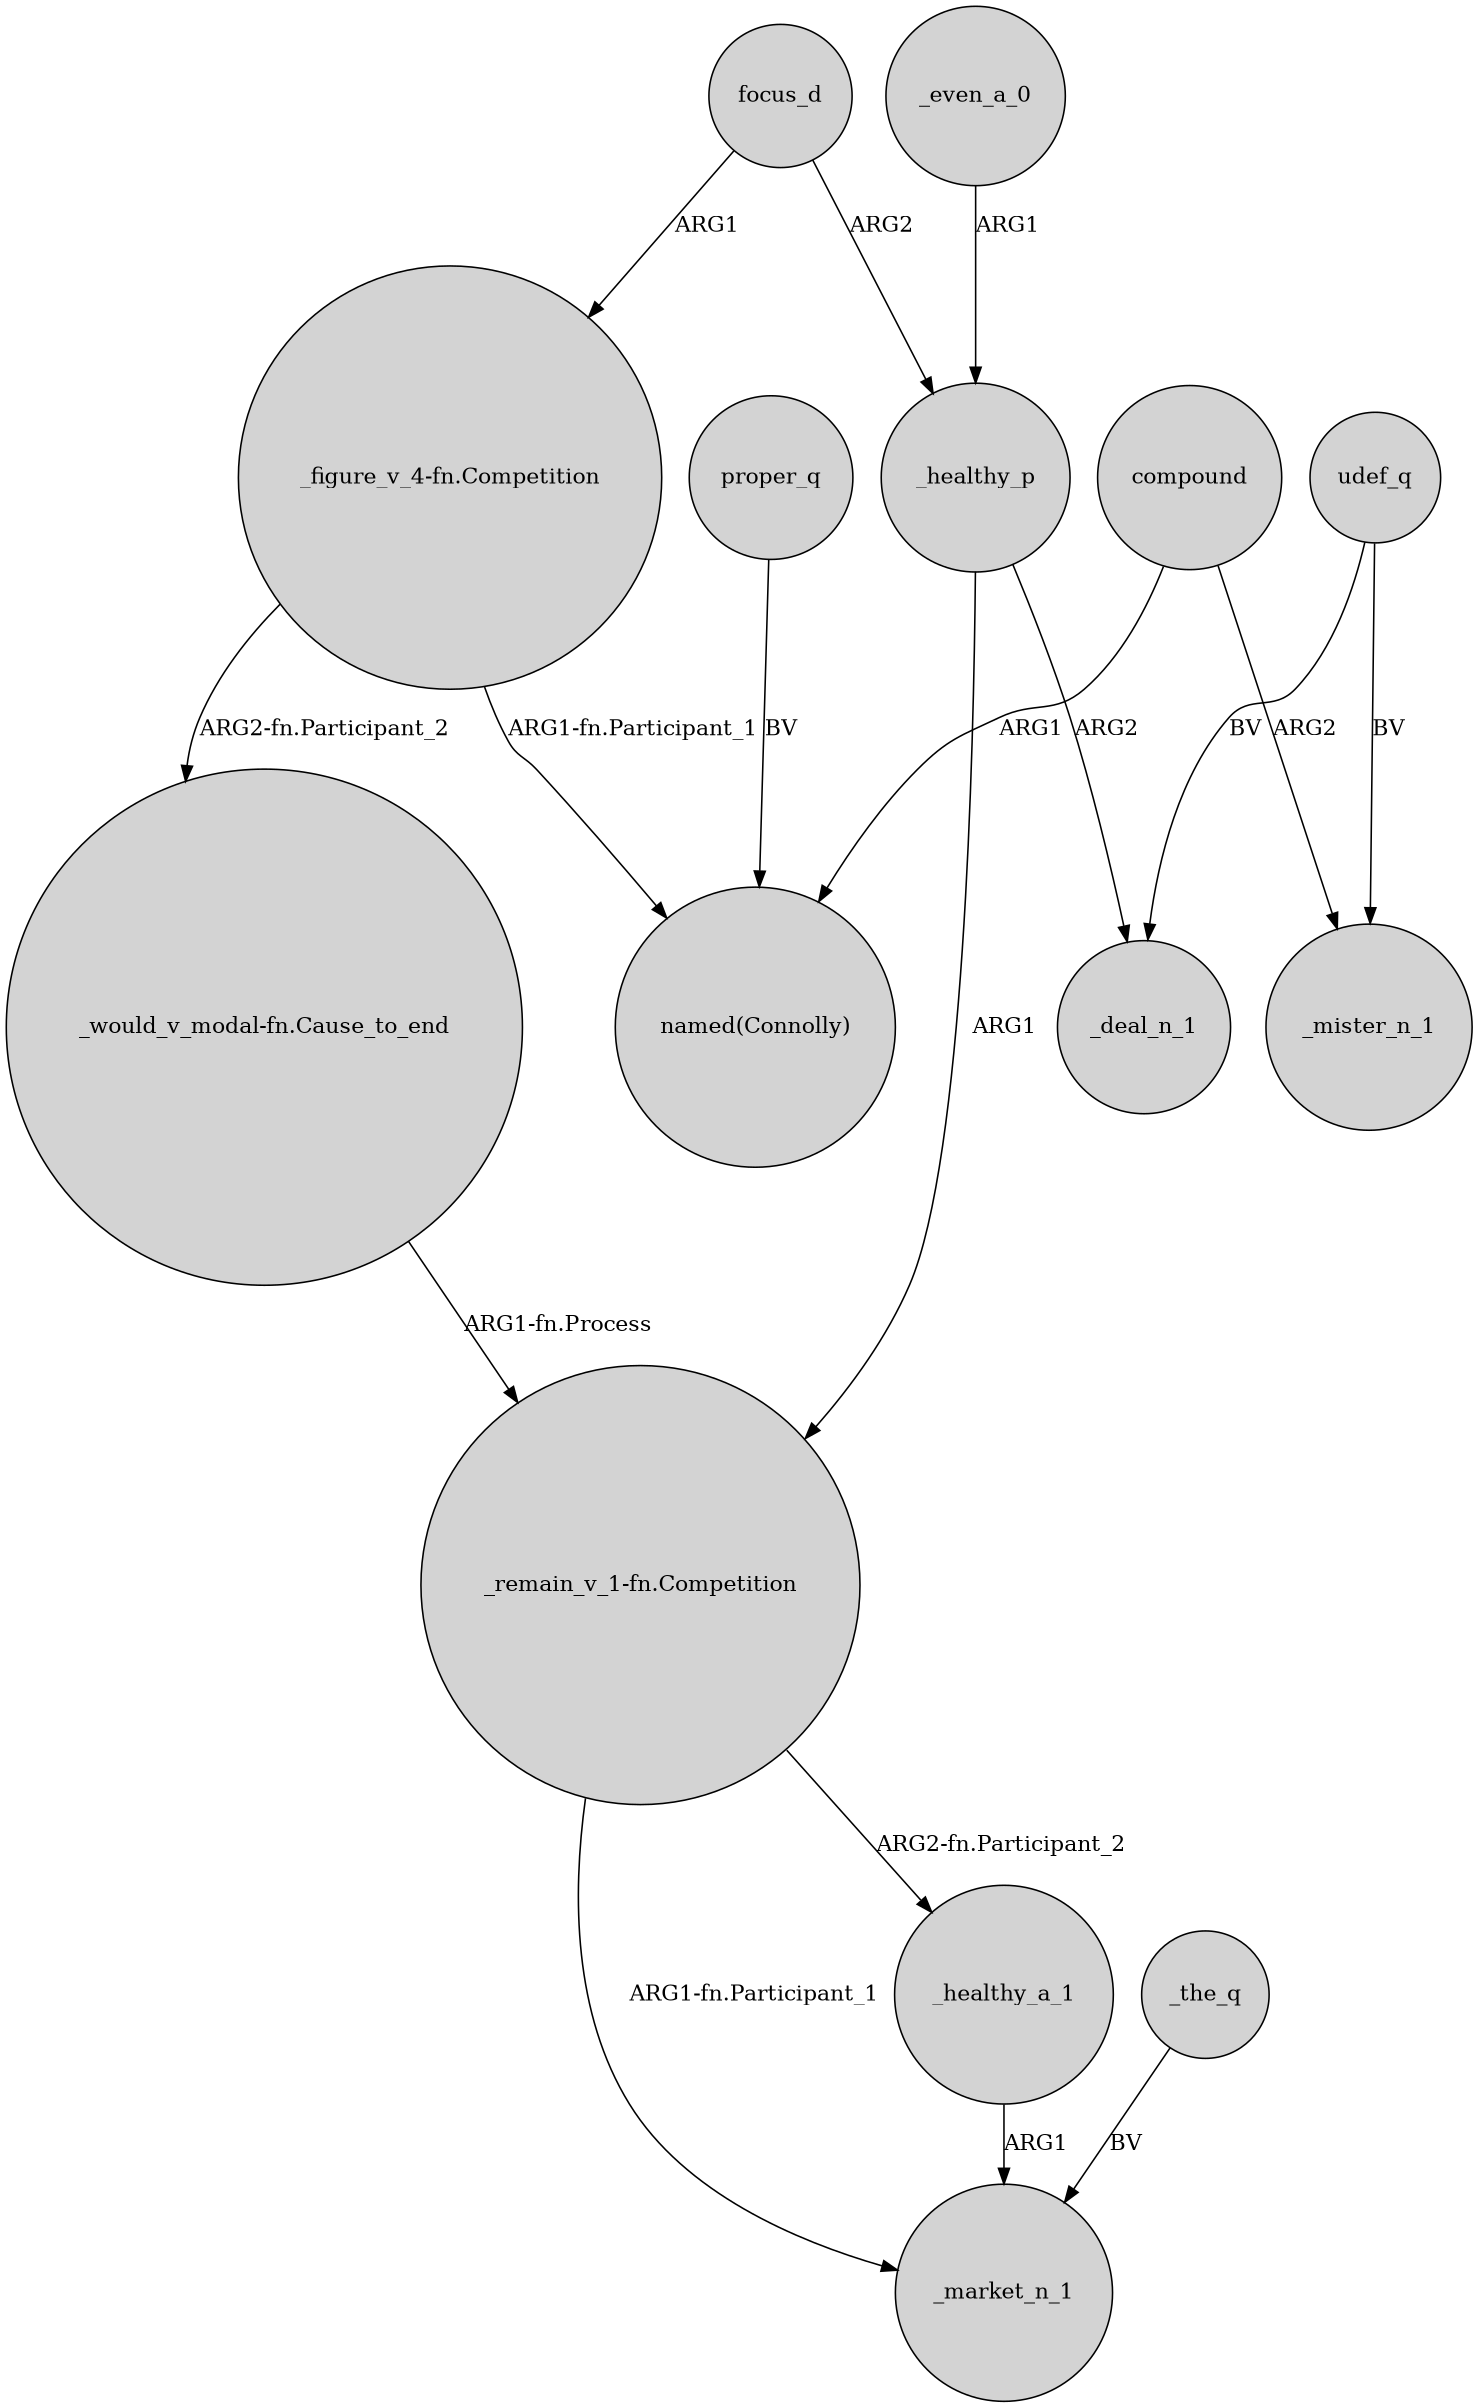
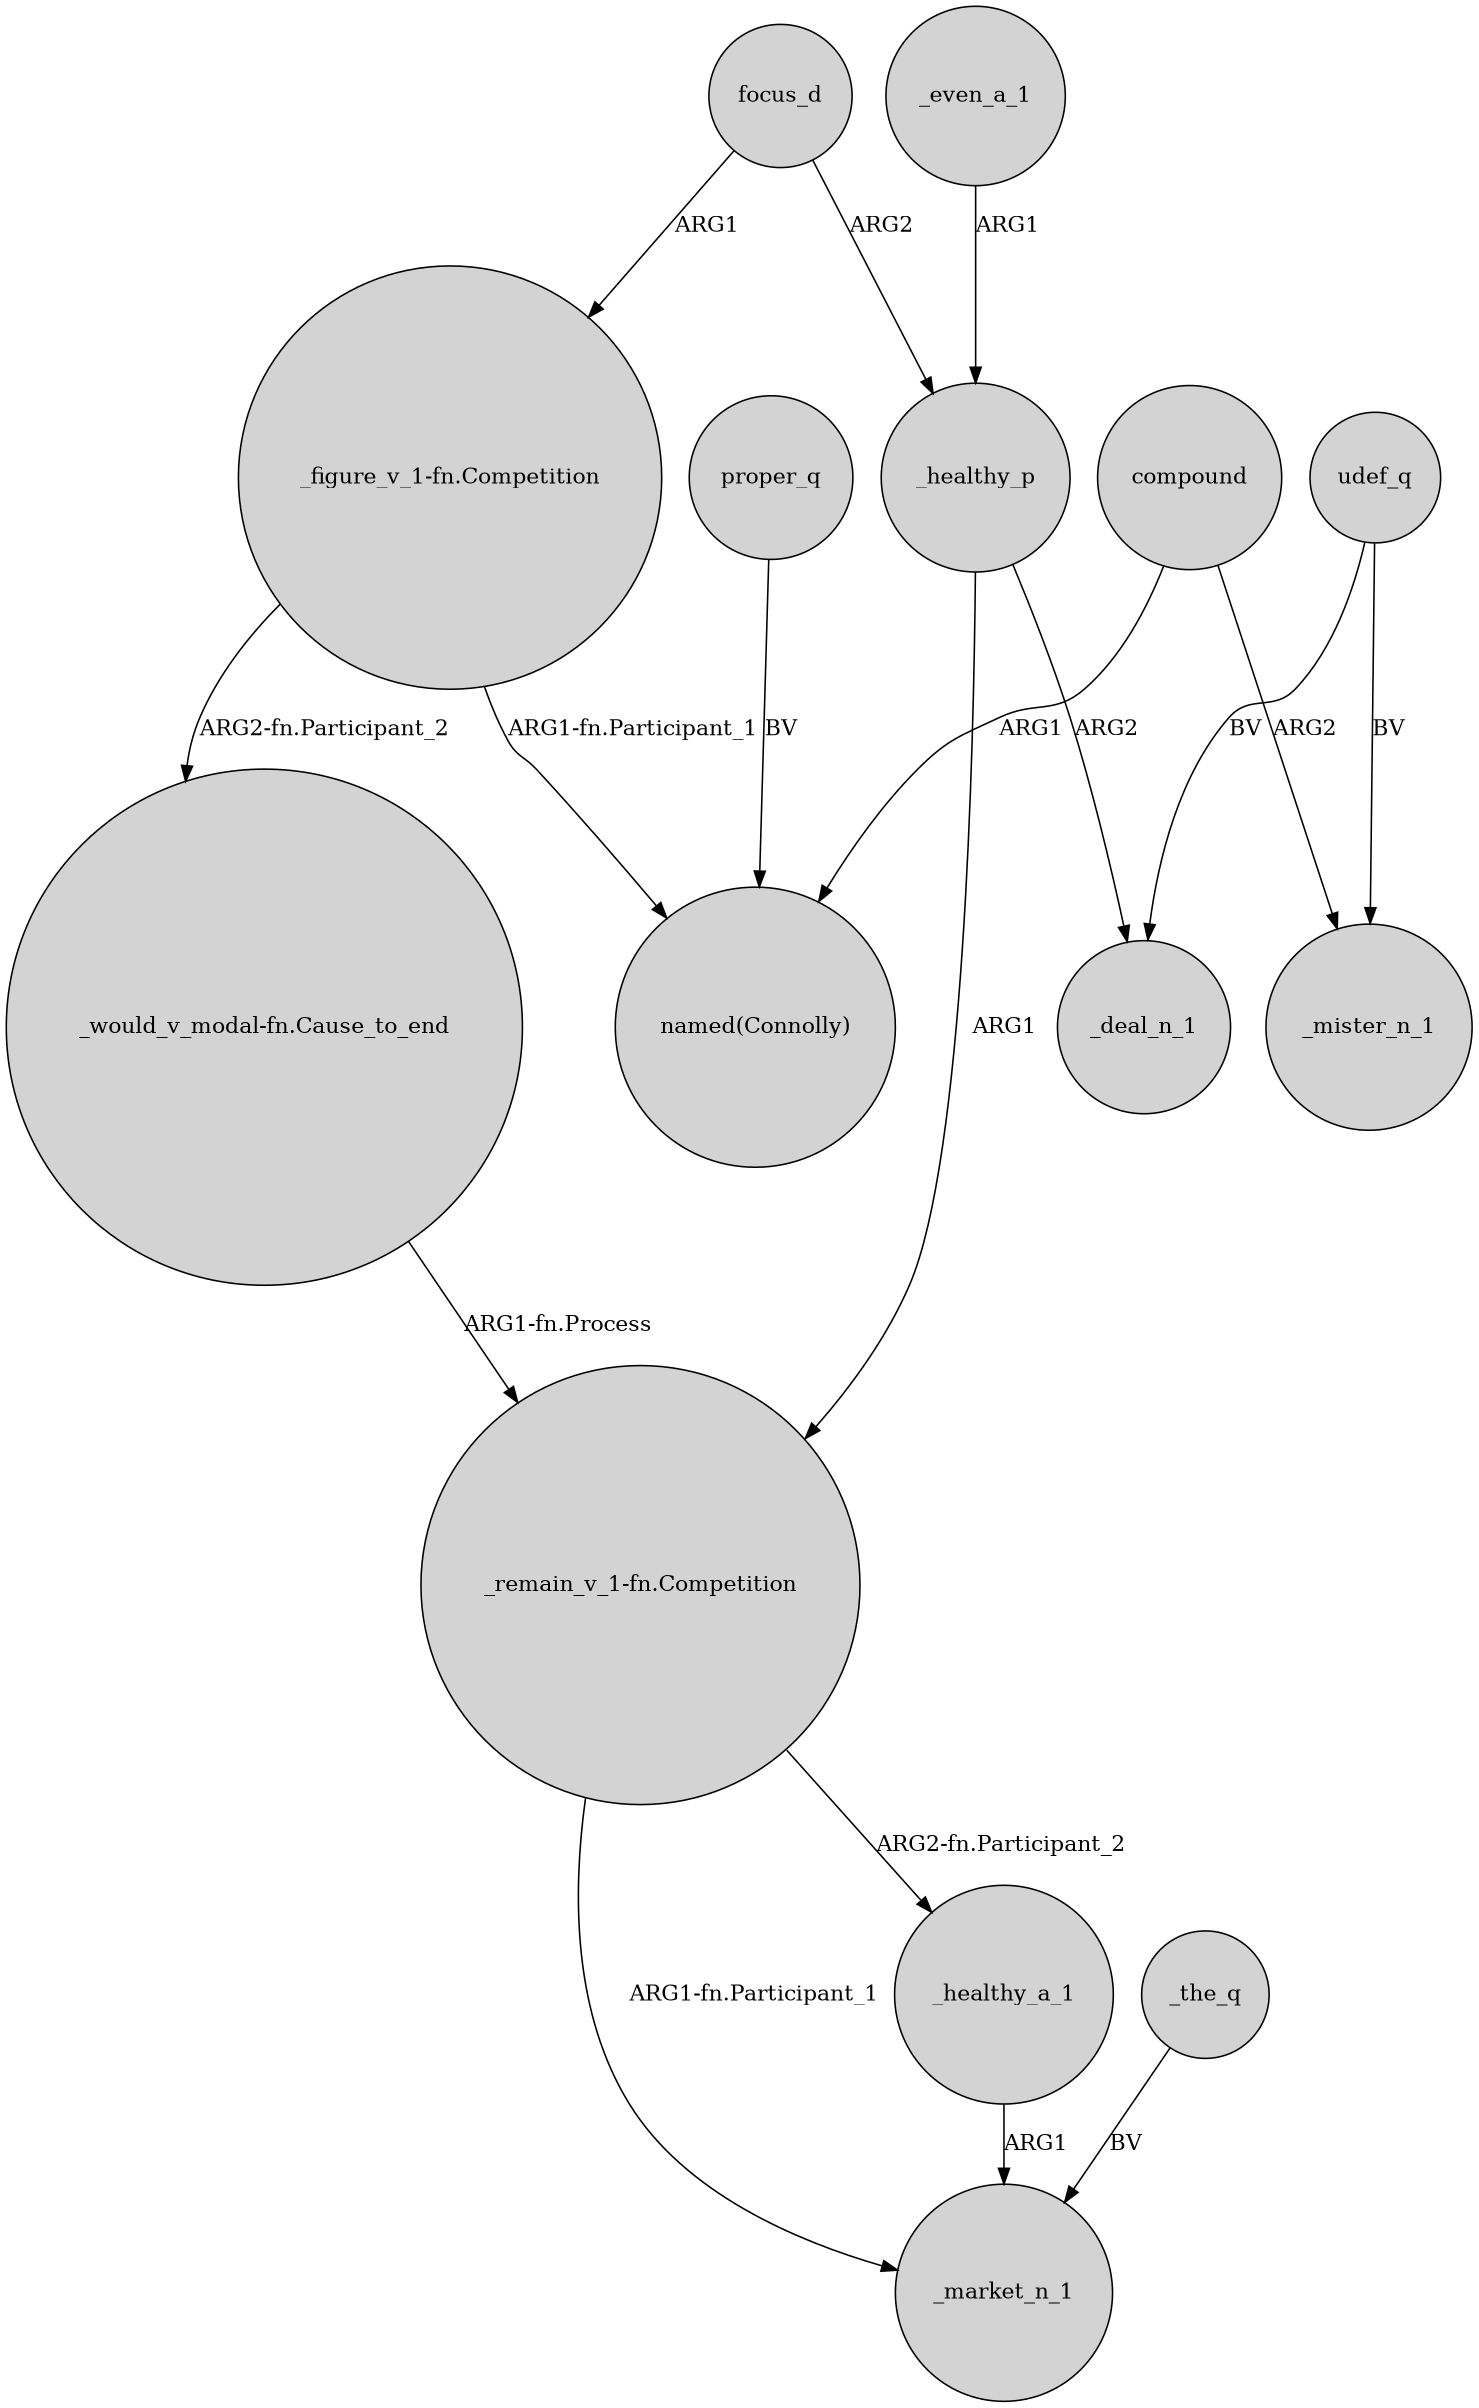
(976, 96) -> (976, 96)
(450, 478) -> (450, 478)
